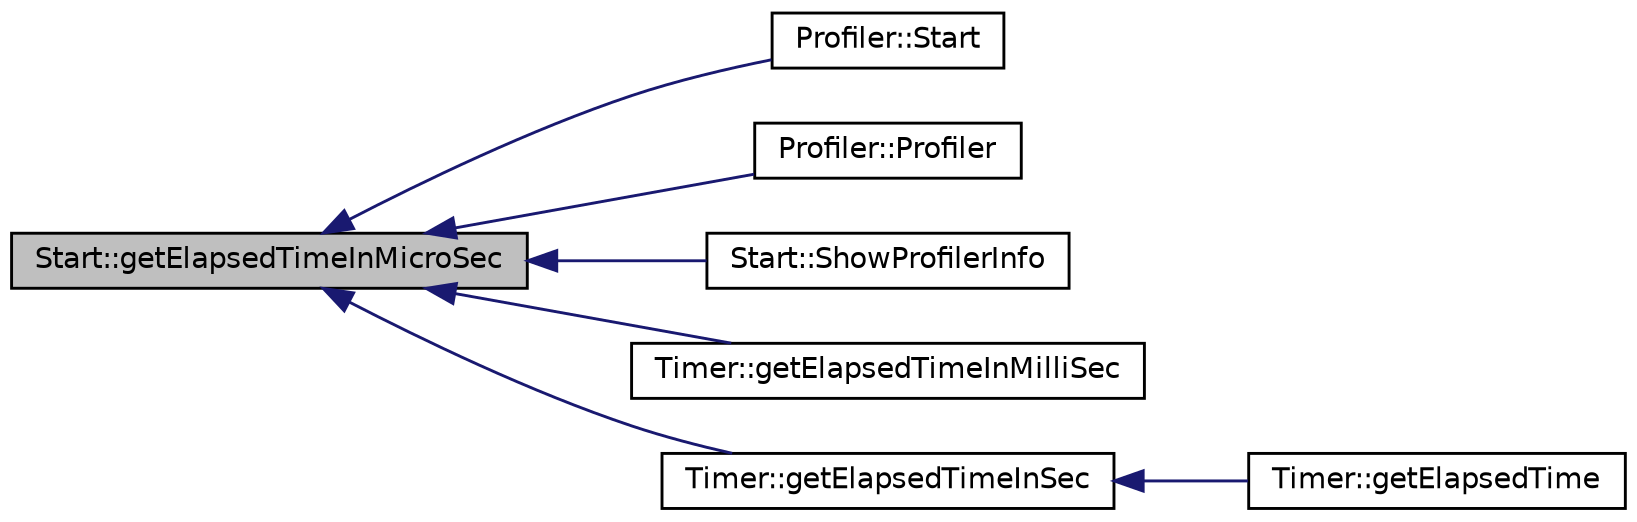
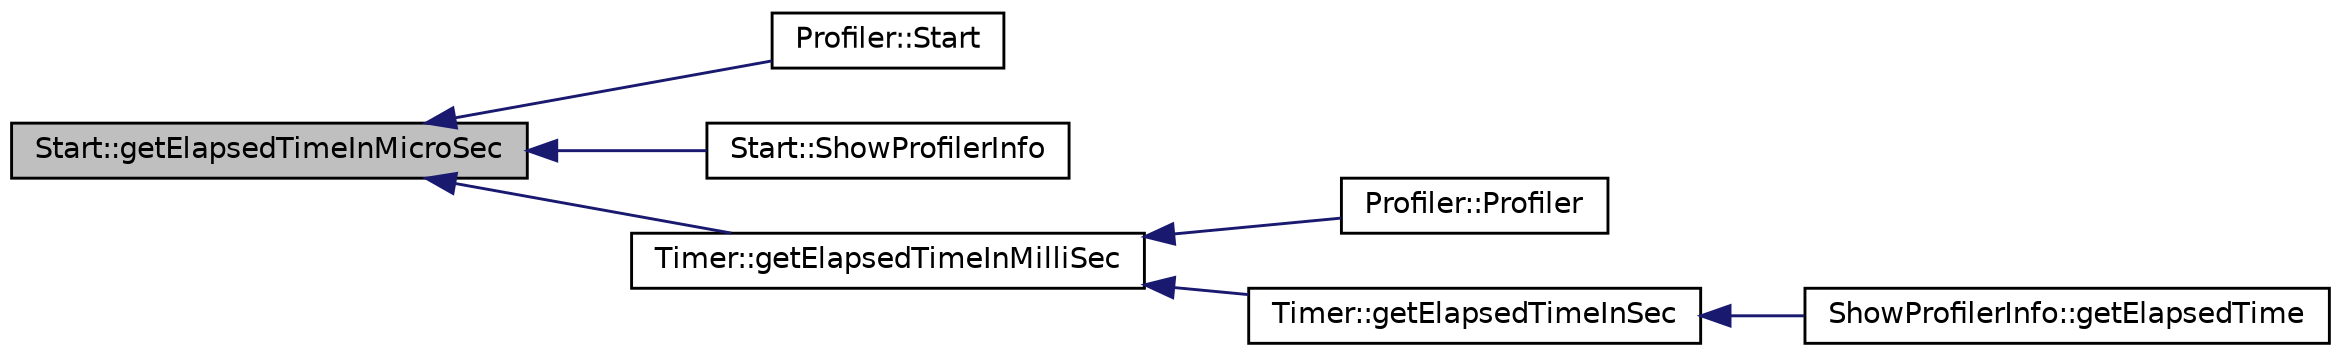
(605, 201) -> (1258, 226)
(536, 390) -> (1211, 291)
(1437, 481) -> (2067, 316)
